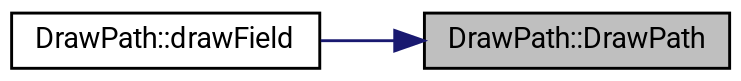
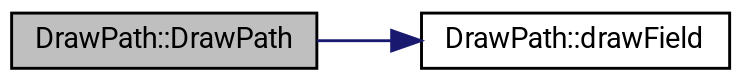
(357, 41) -> (354, 41)
